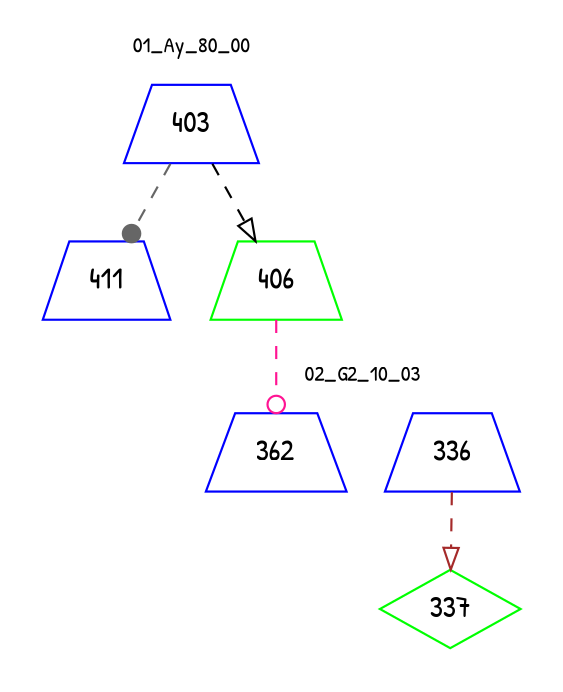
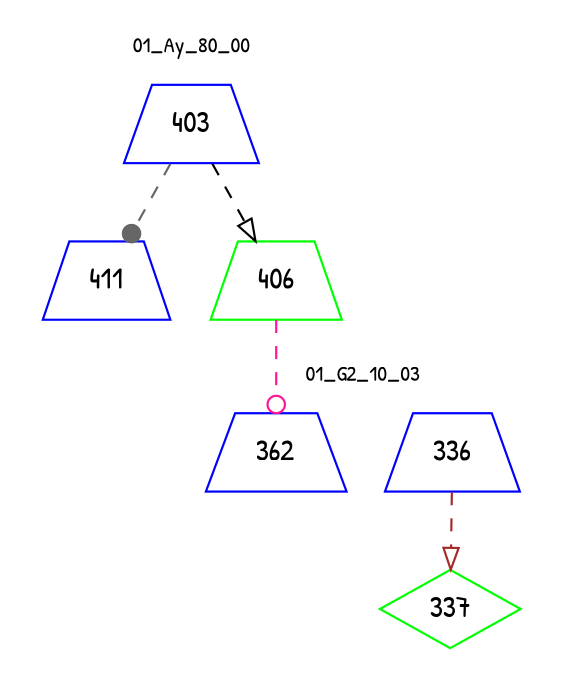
(363, 375) -> (363, 375)
